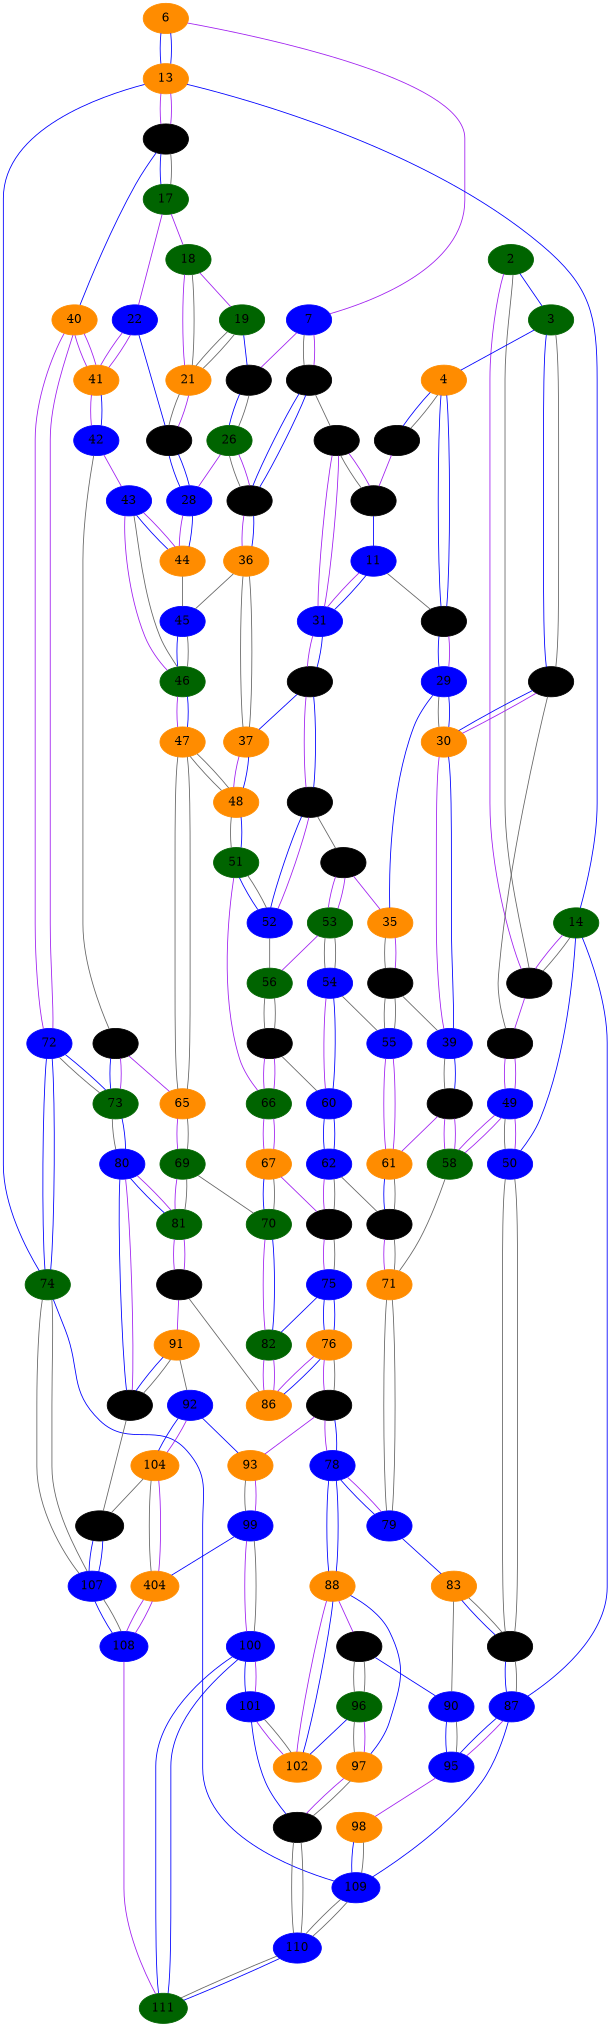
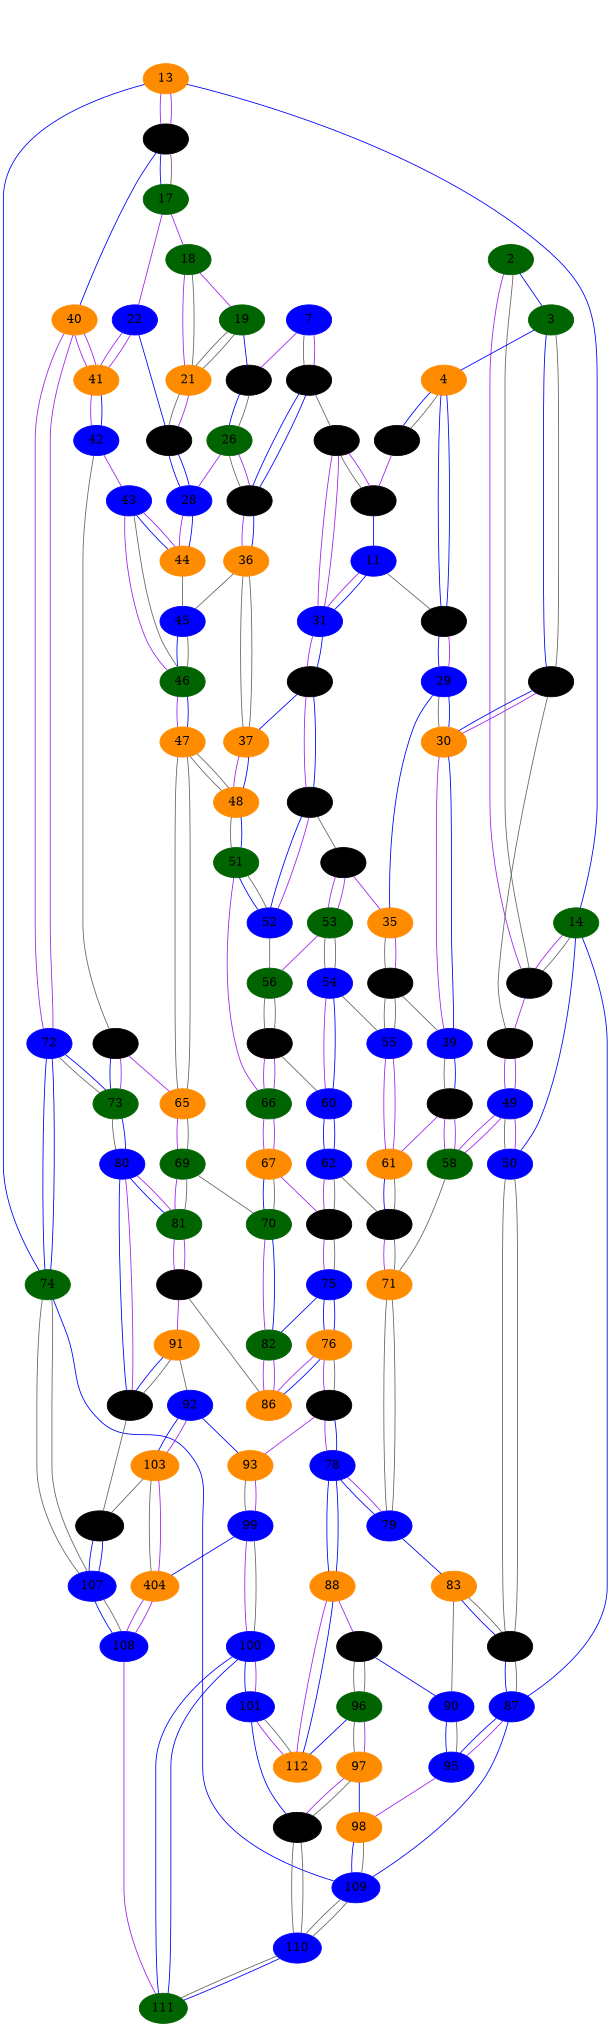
(166, 18) -> none
(155, 1466) -> (155, 1466)
(400, 1664) -> (359, 1797)
(297, 1767) -> (297, 1767)
